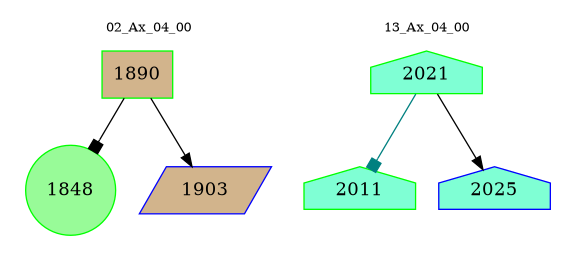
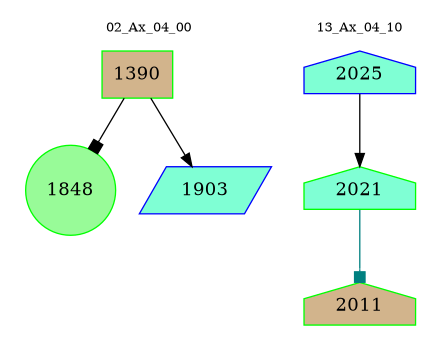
(427, 28) -> (360, 28)
(137, 75) -> (137, 75)
(457, 126) -> (360, 124)
(205, 190) -> (205, 190)
(360, 190) -> (360, 306)
